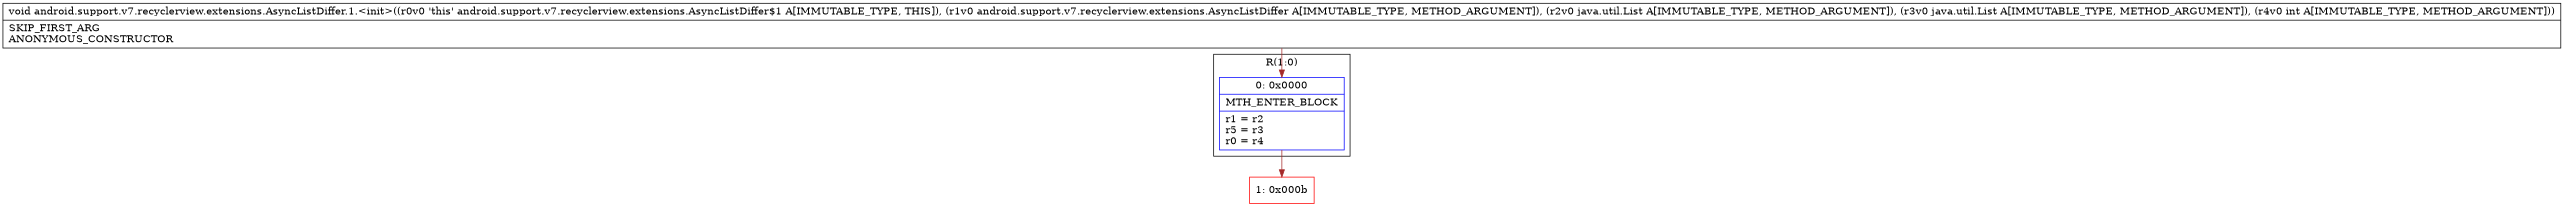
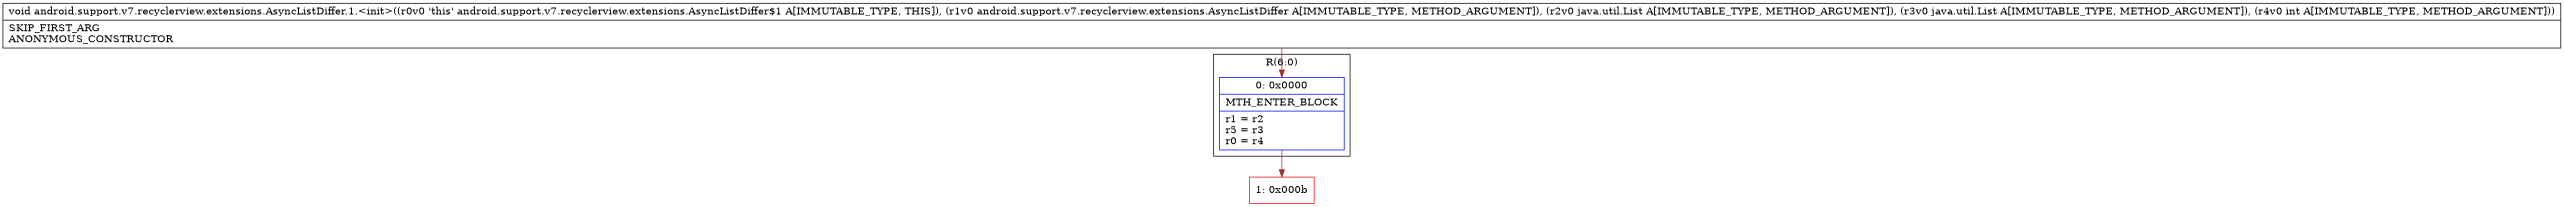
(1282, 63) -> (1282, 63)
